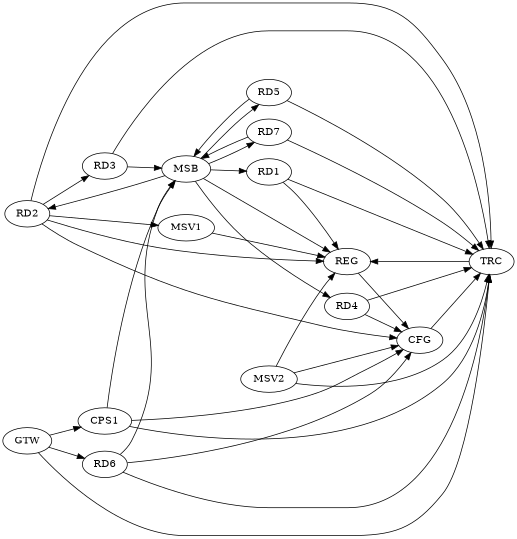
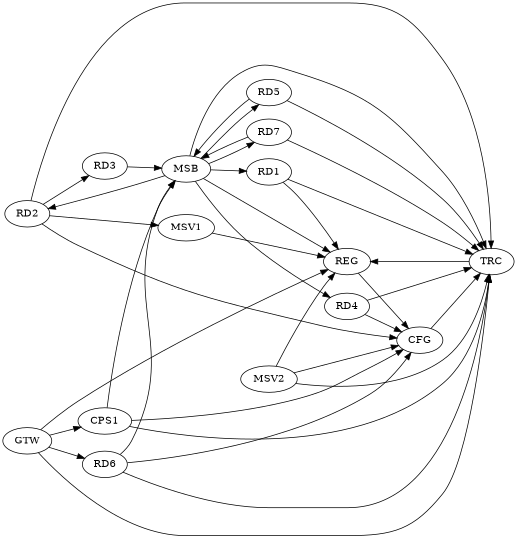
(341, 31) -> (345, 90)
(180, 251) -> (177, 344)
